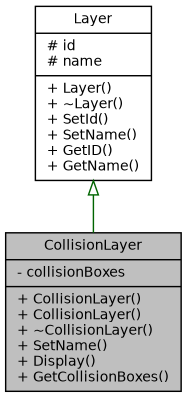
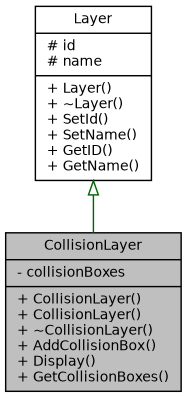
(62, 346) -> (87, 346)
